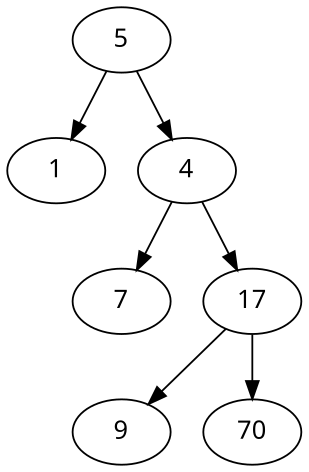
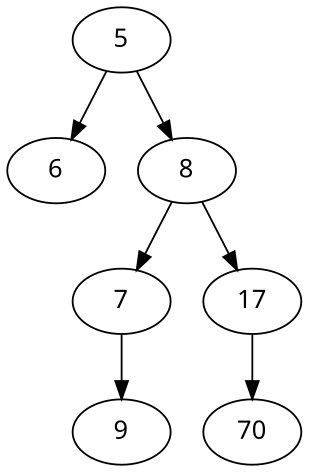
(56, 171) -> (56, 171)
(187, 171) -> (187, 171)
(194, 360) -> (122, 358)
